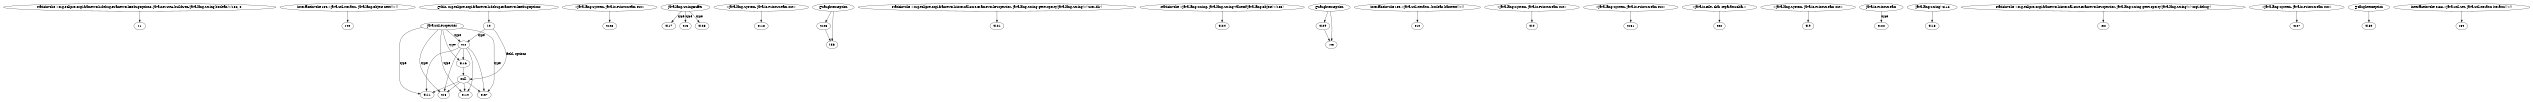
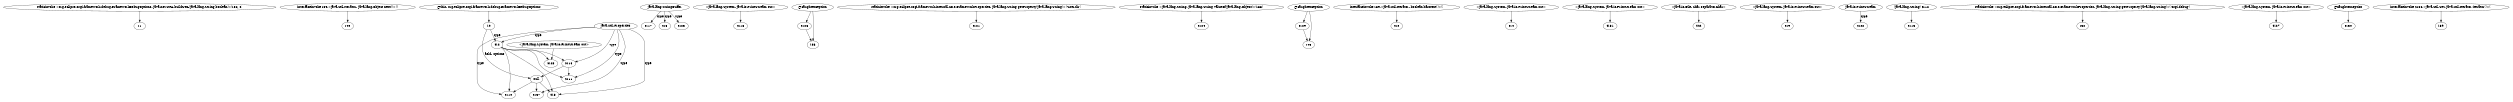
(480, 67) -> (525, 49)
(447, 86) -> (569, 70)
